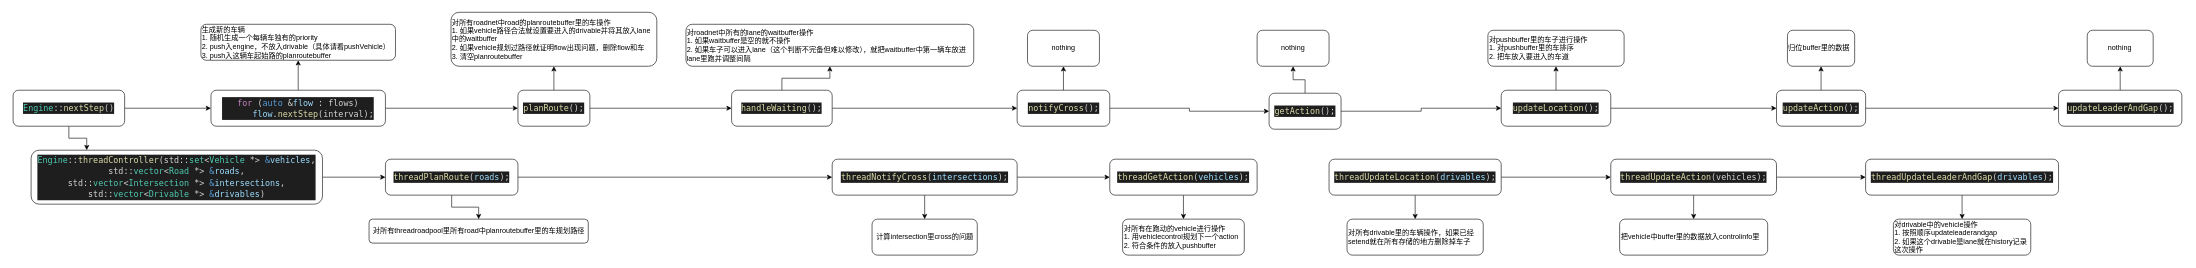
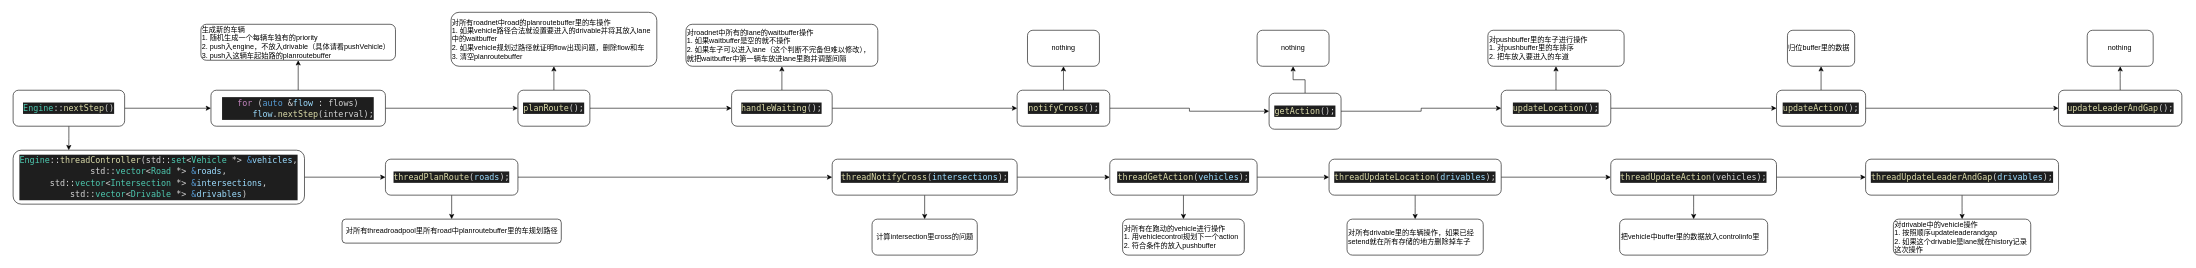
(830, 45) -> (782, 45)
(176, 177) -> (158, 177)
none -> (1323, 177)
(478, 231) -> (451, 231)
